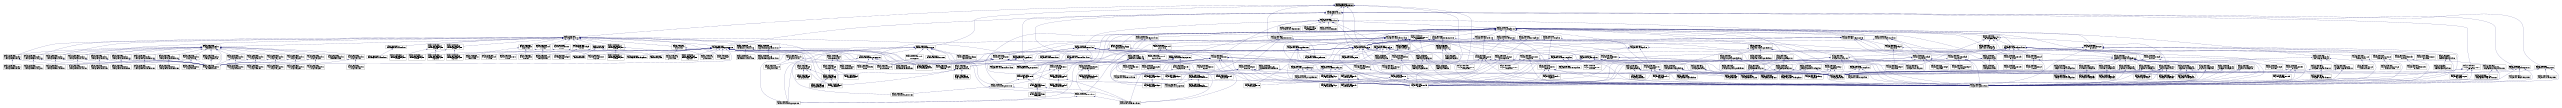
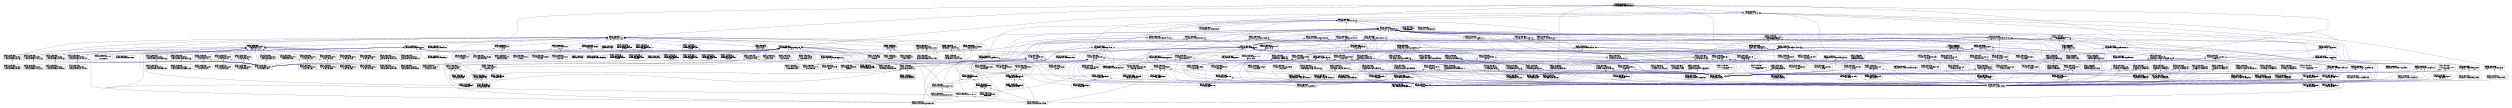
(1125, 77) -> none
